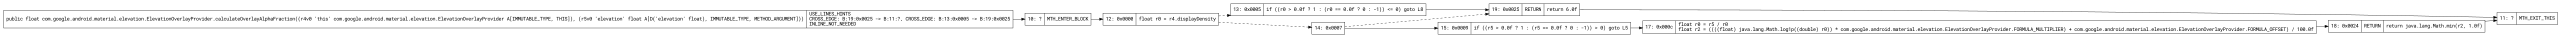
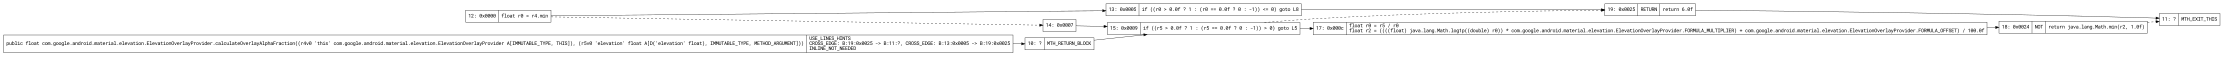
(1223, 16) -> (827, 13)
(1068, 19) -> (1069, 44)
(1095, 19) -> (1119, 38)
(1177, 19) -> (525, 16)
(1415, 20) -> (1433, 14)
(2489, 21) -> (2152, 22)
(2372, 26) -> (2039, 27)
